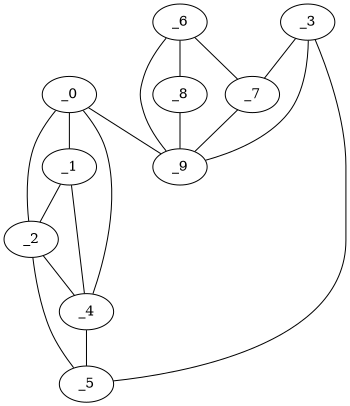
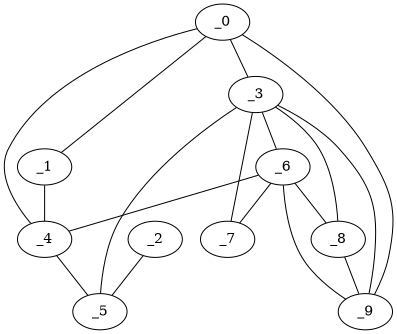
(216, 131) -> none
none -> (269, 131)
none -> (322, 155)
(30, 163) -> (239, 58)
(50, 203) -> none
(59, 276) -> (164, 203)
